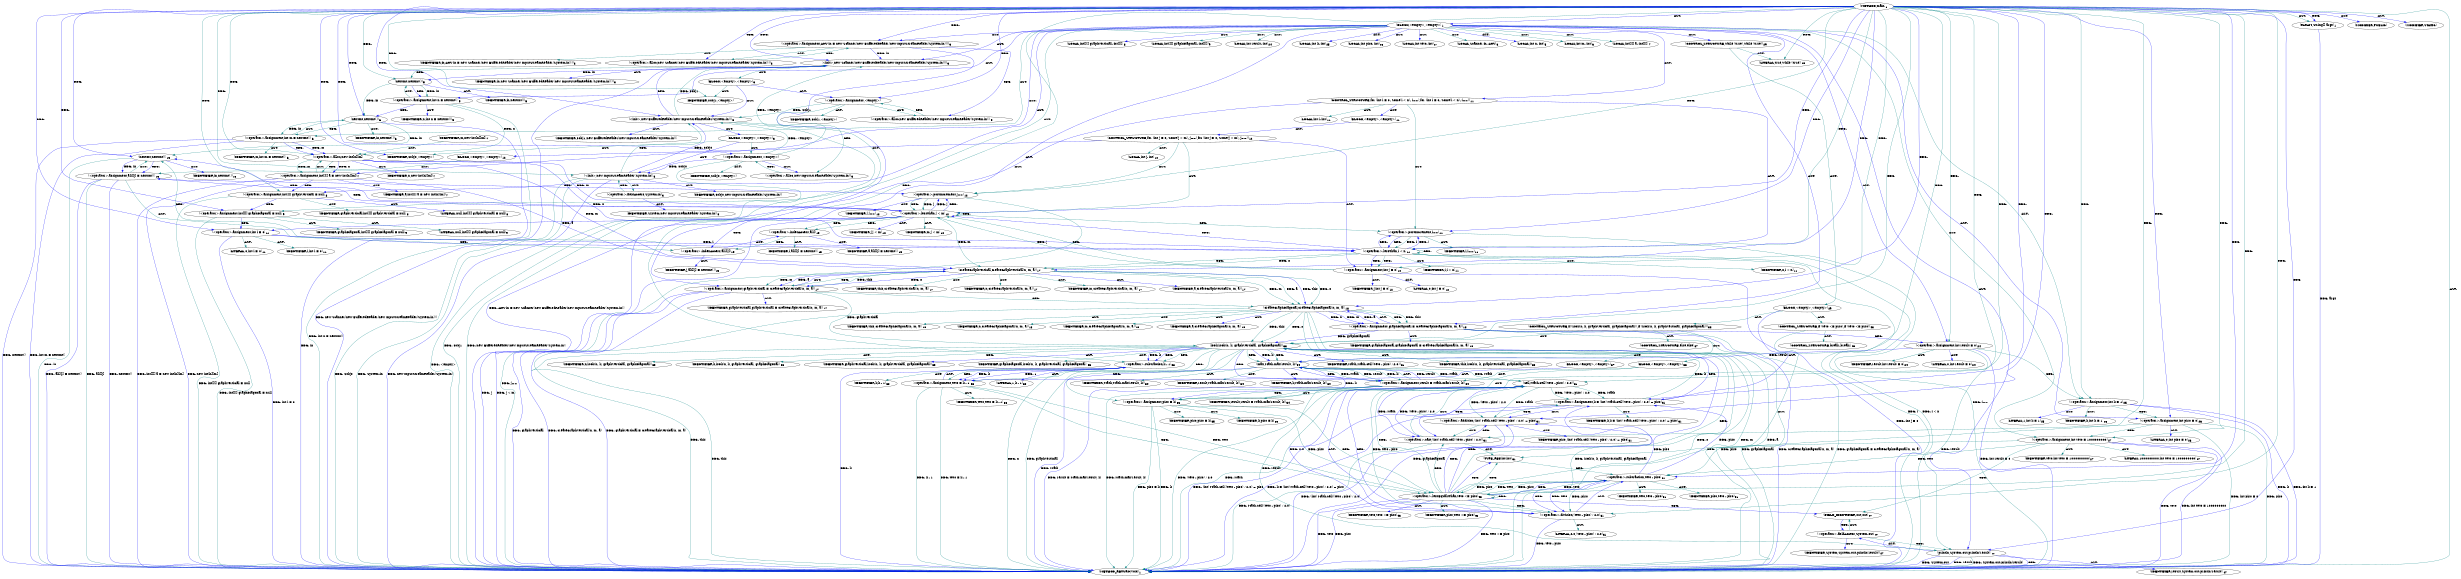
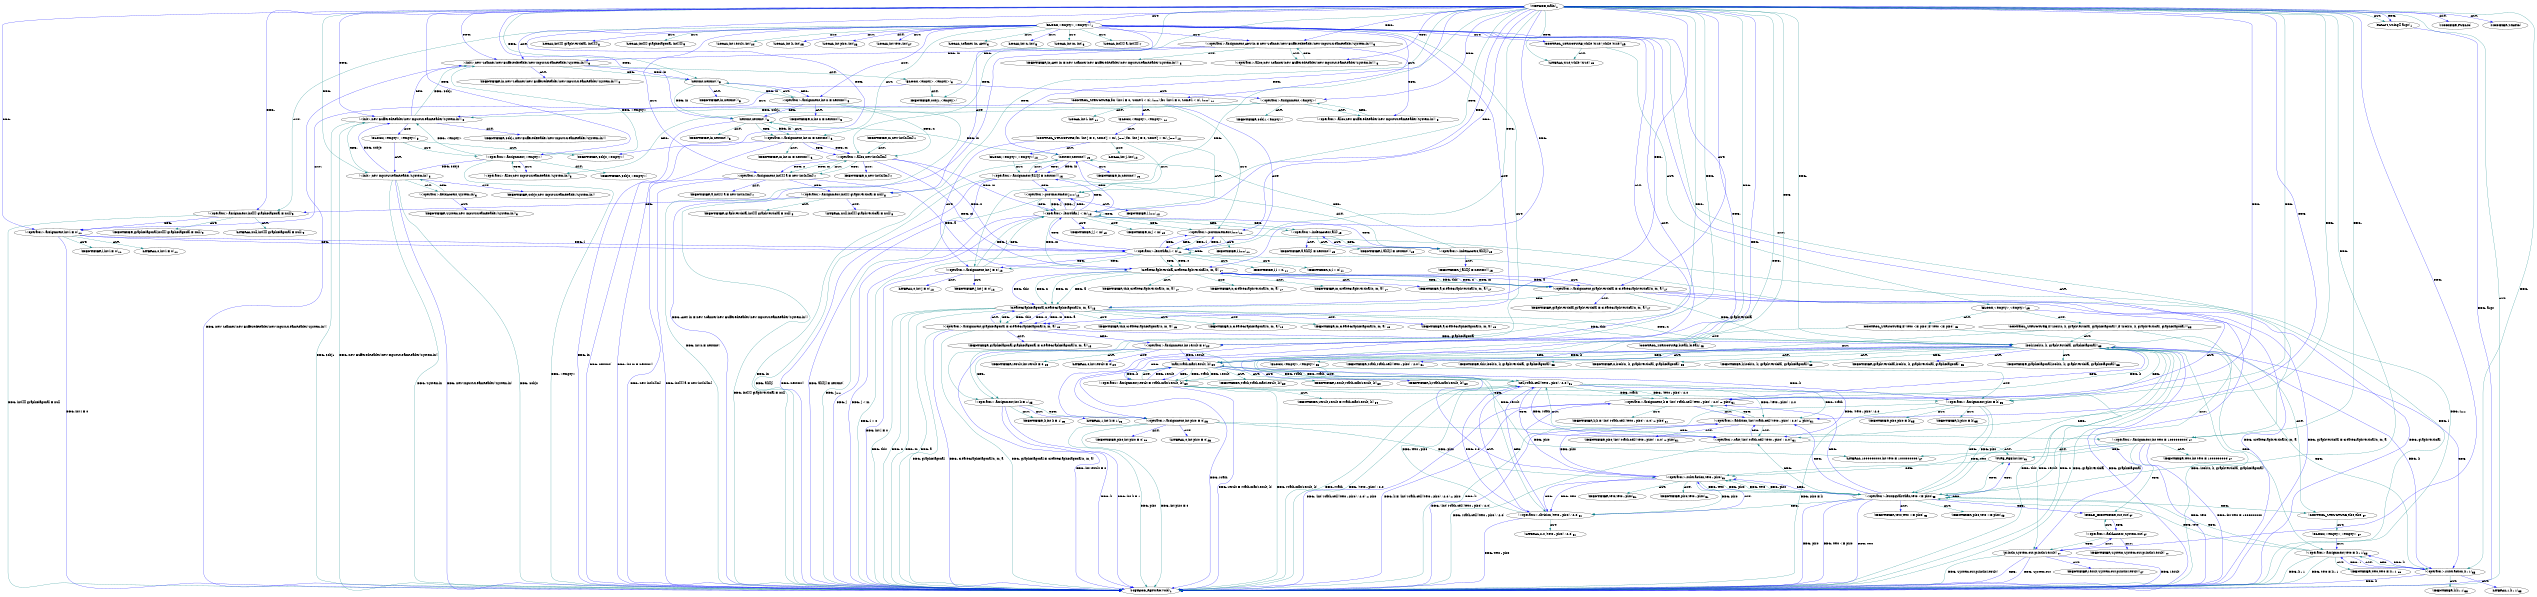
(1383, 395) -> (2161, 504)
none -> (1121, 440)
(1942, 447) -> (1510, 420)
